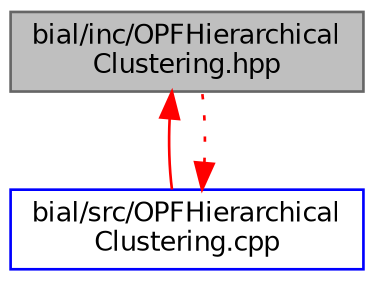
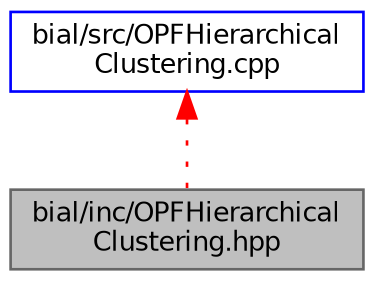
(169, 154) -> none
